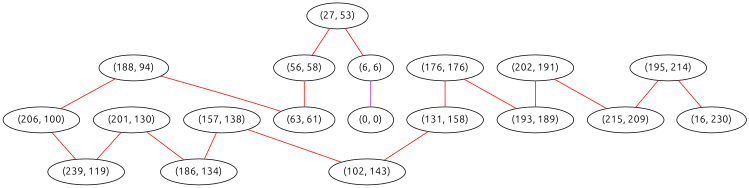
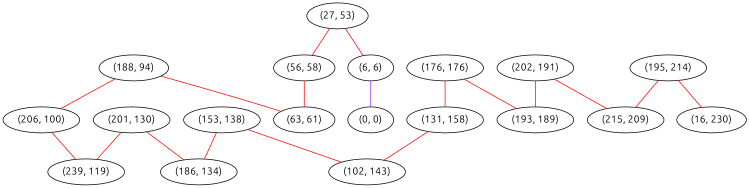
(222, 120) -> (222, 120)
